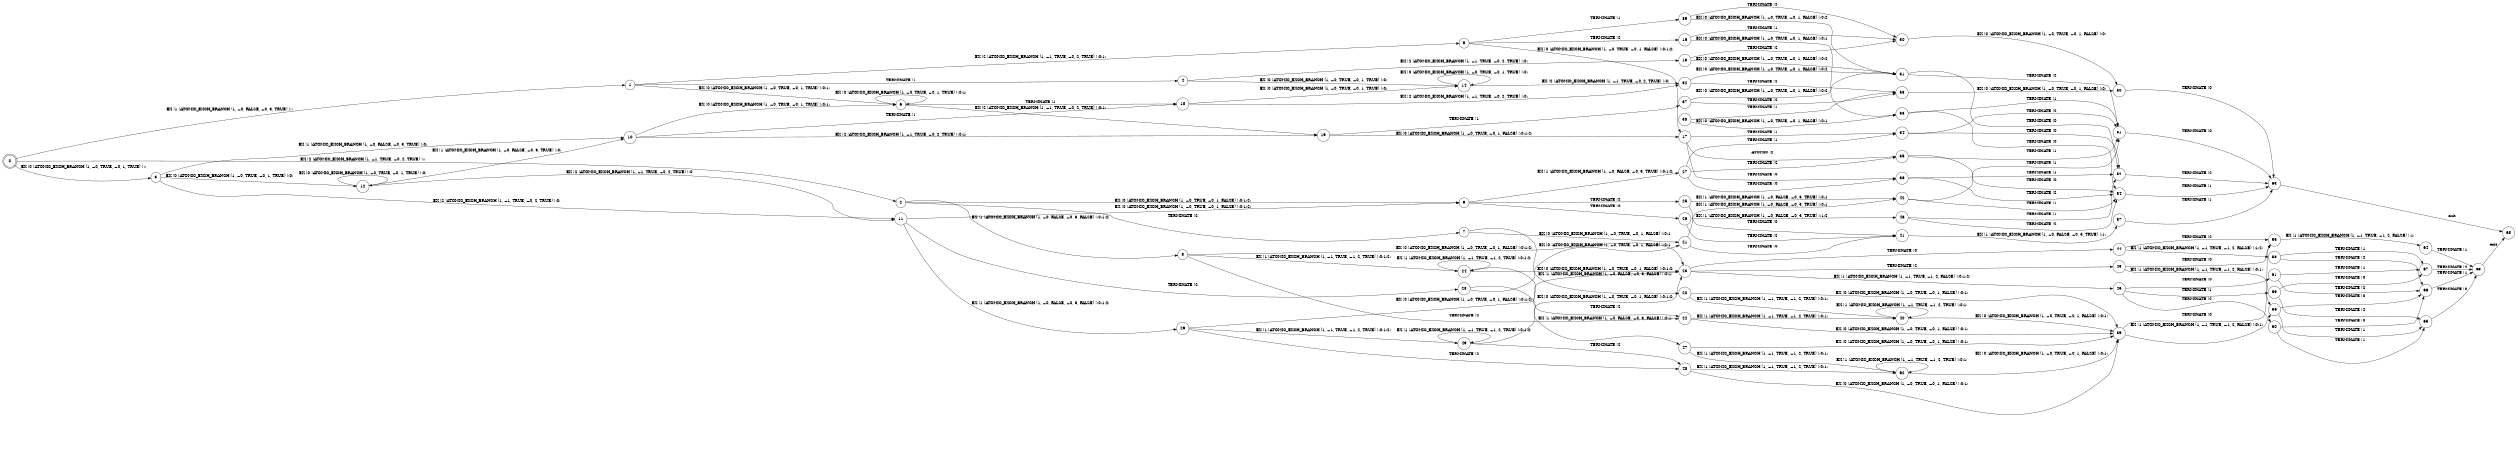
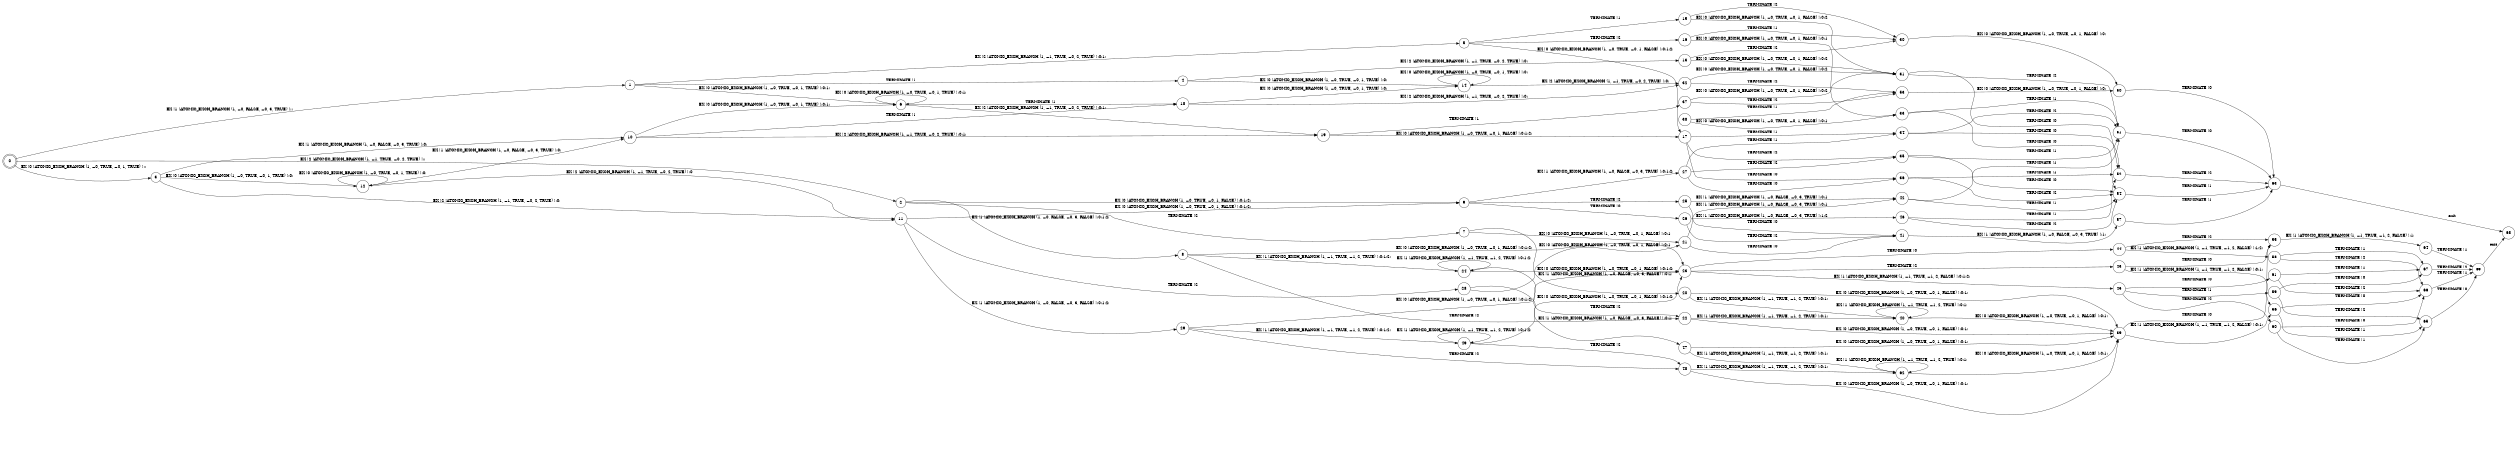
(1685, 19) -> (1685, 19)
(1762, 153) -> (1762, 153)
